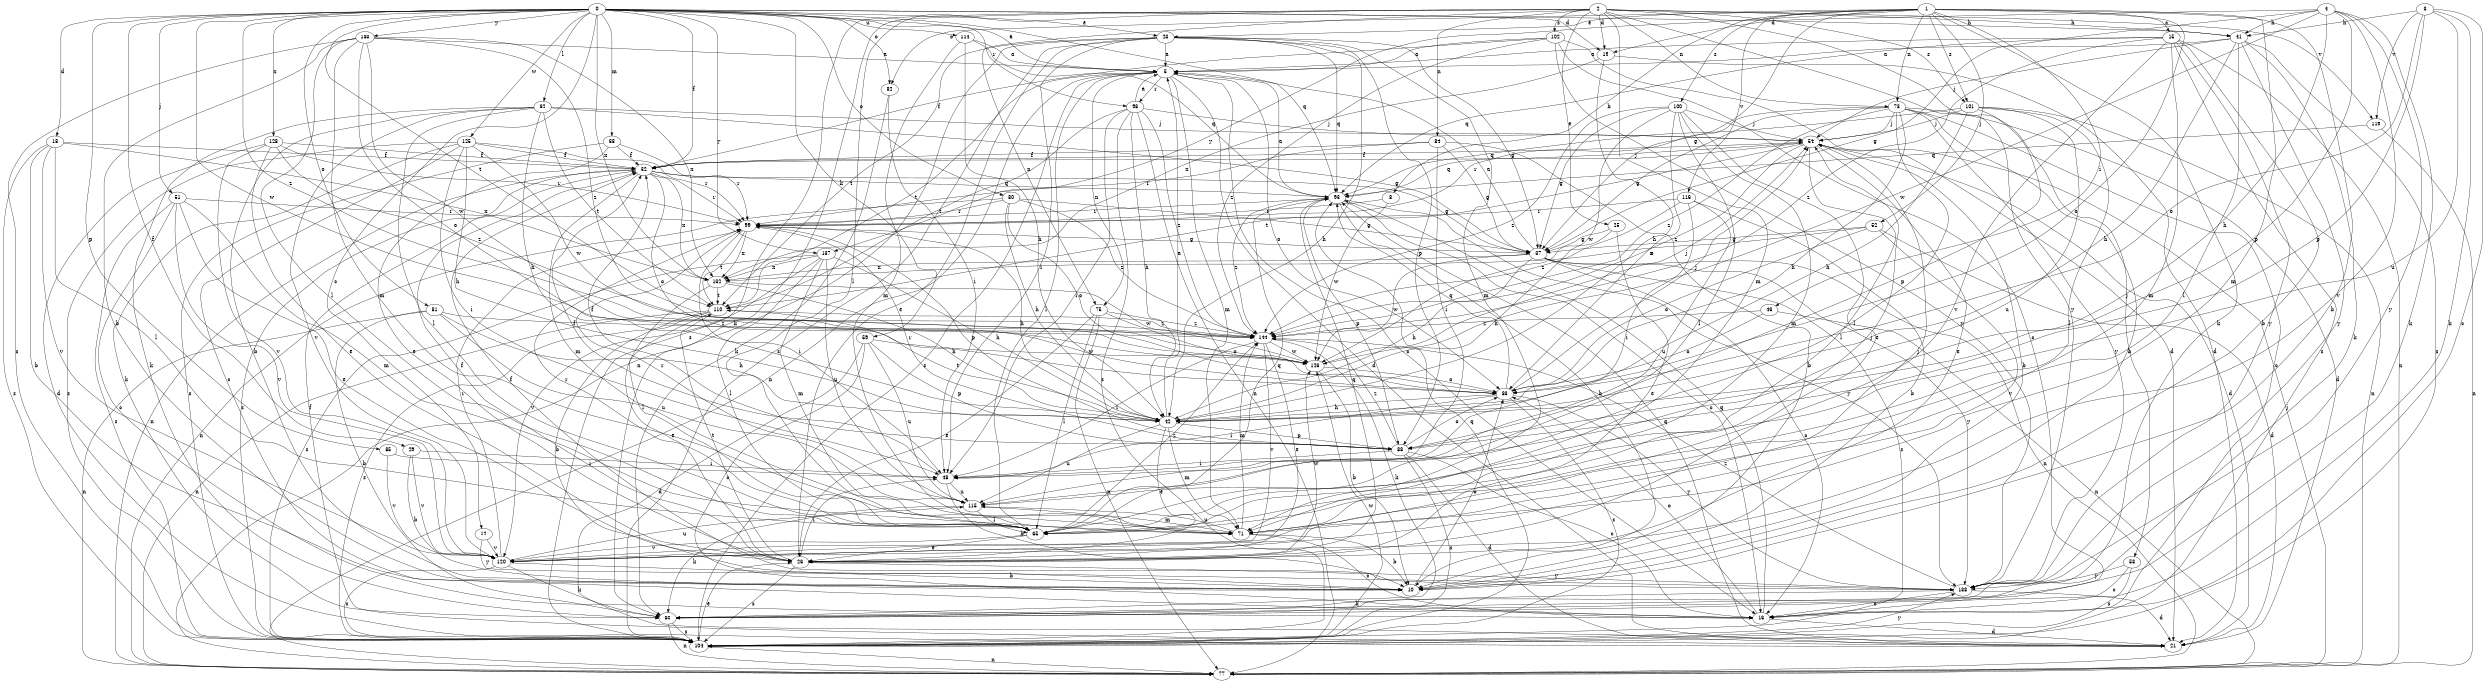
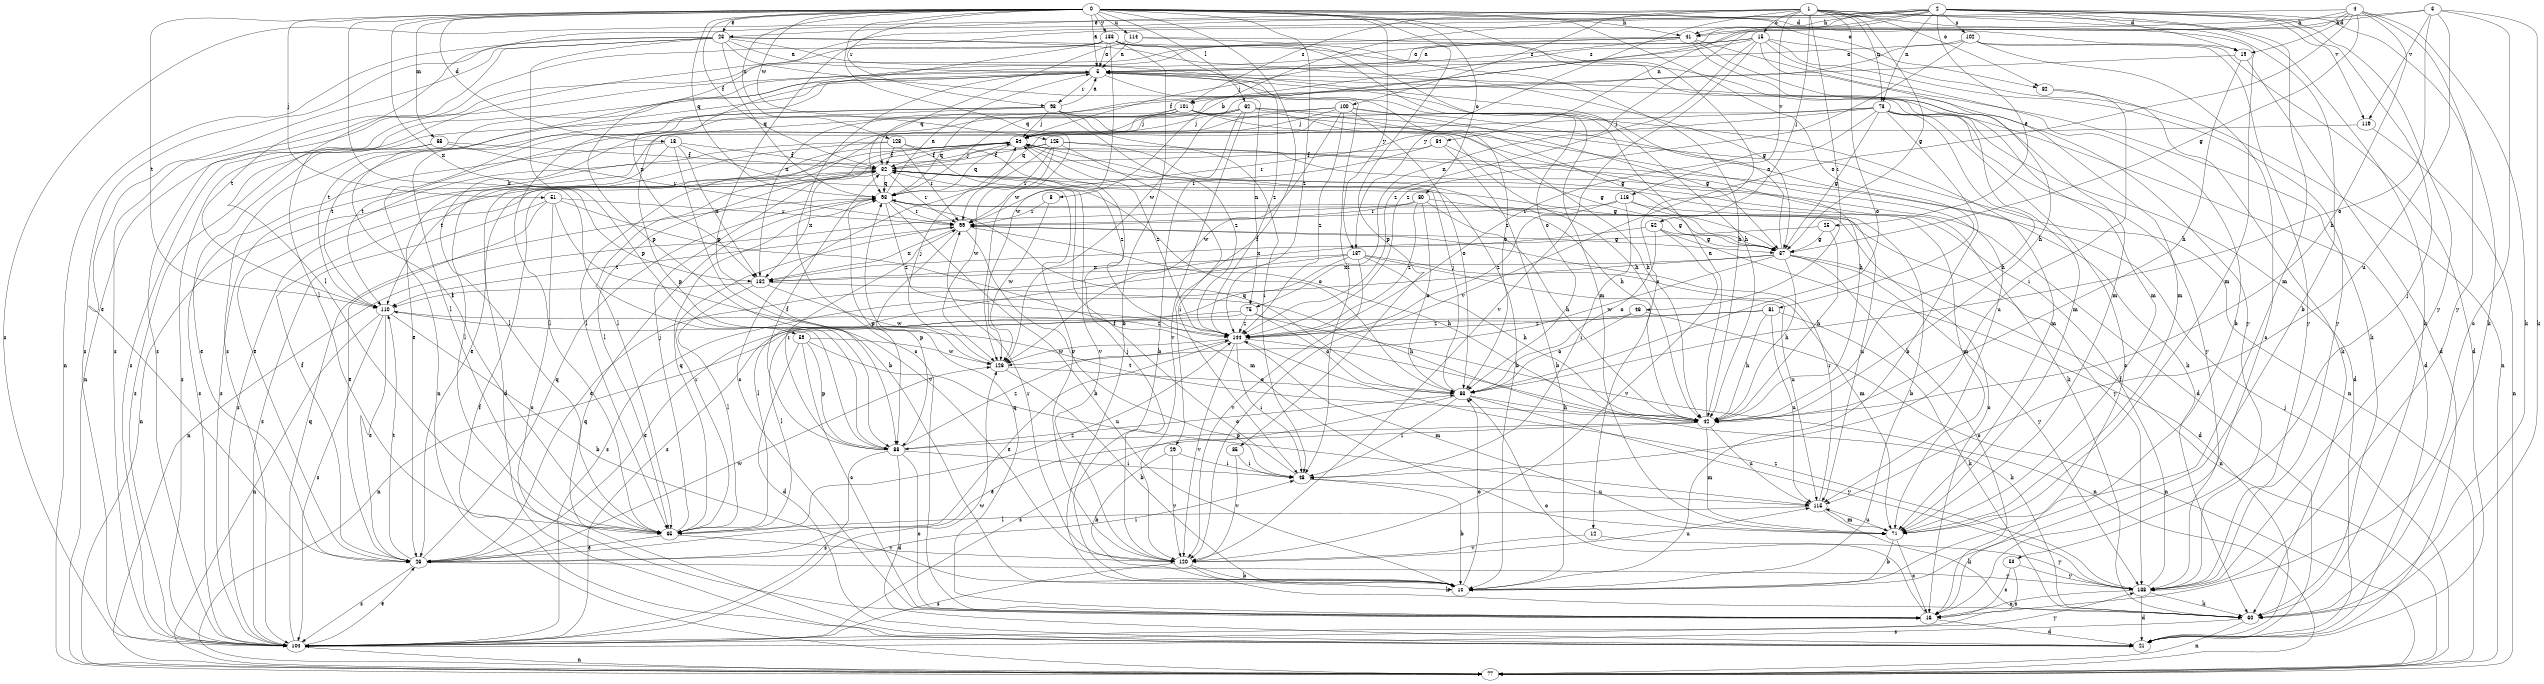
(1240, 436) -> (1535, 471)
(1251, 462) -> none
(364, 464) -> (1970, 464)
